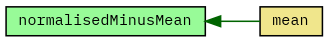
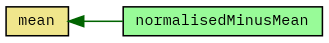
(240, 21) -> (103, 21)
